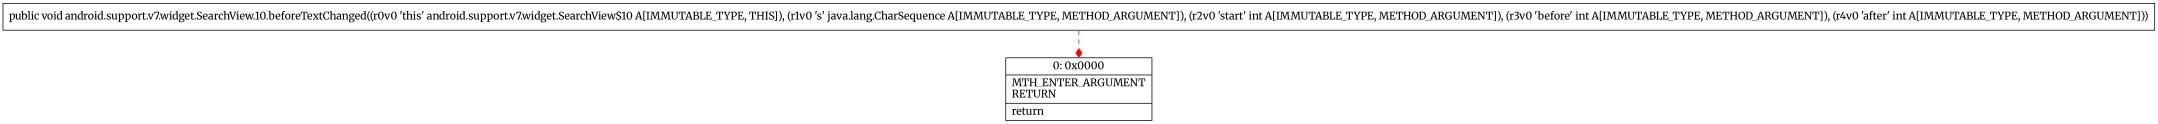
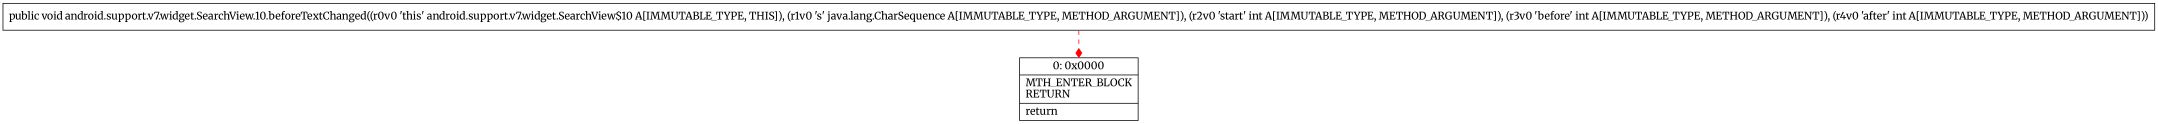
(1079, 83) -> (1079, 83)
